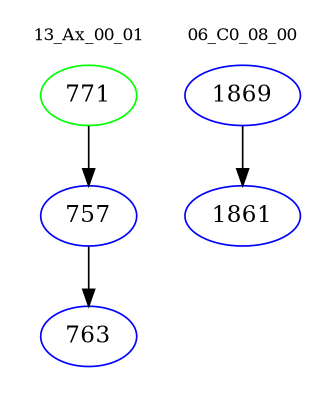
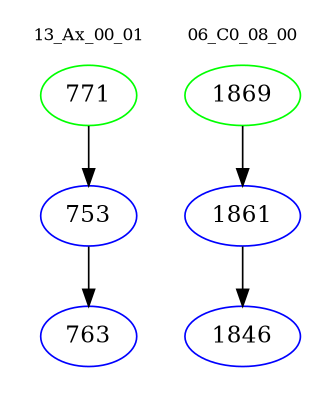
(243, 95) -> (243, 95)
(89, 216) -> (89, 216)
none -> (243, 336)
